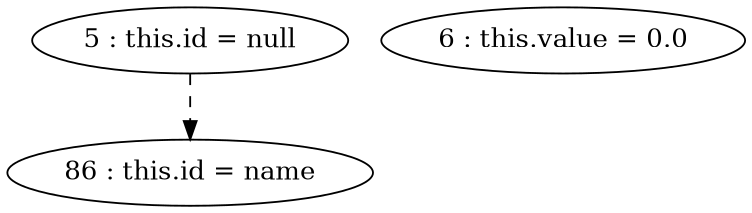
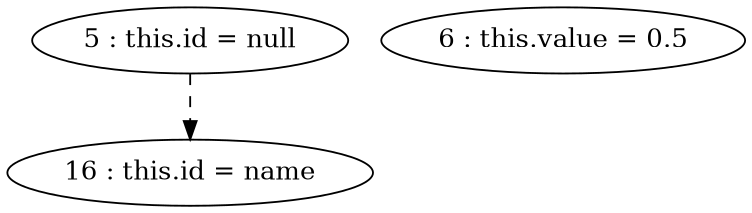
(563, 40) -> (563, 40)
(190, 173) -> (190, 173)
